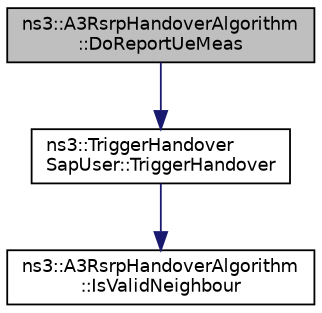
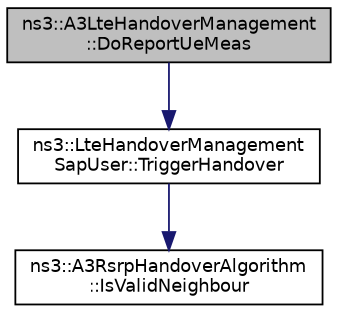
(161, 35) -> (169, 35)
(161, 156) -> (169, 156)
